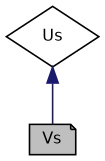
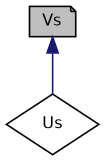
(53, 104) -> (53, 74)
